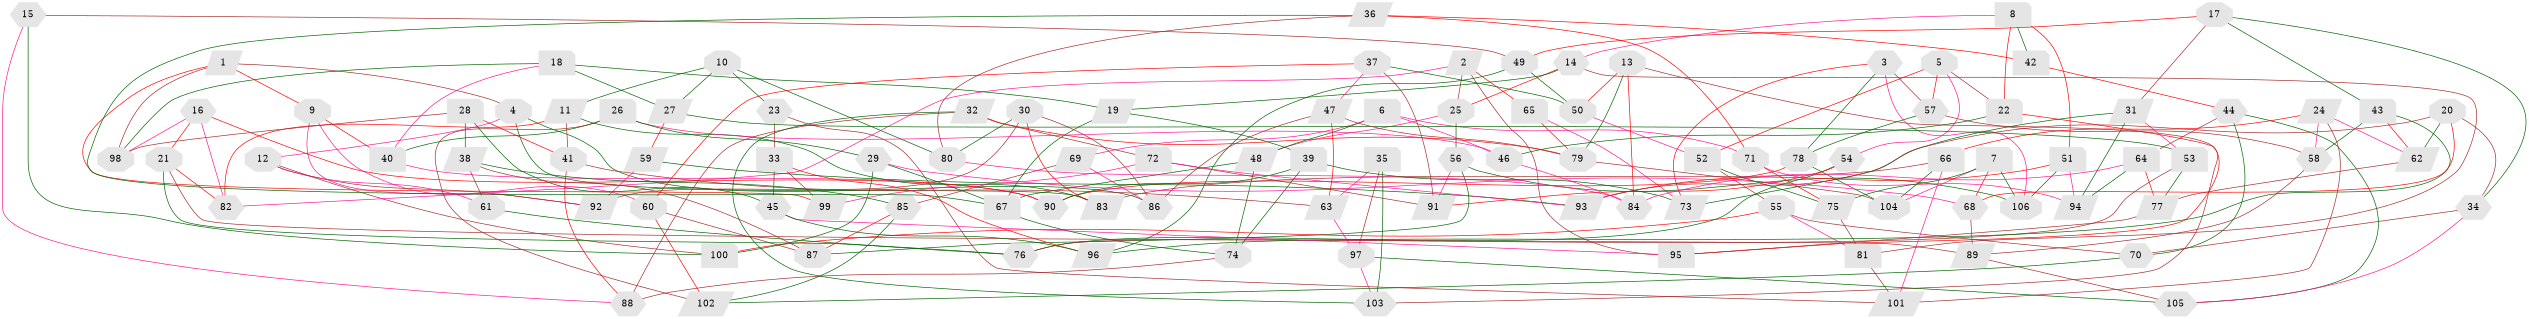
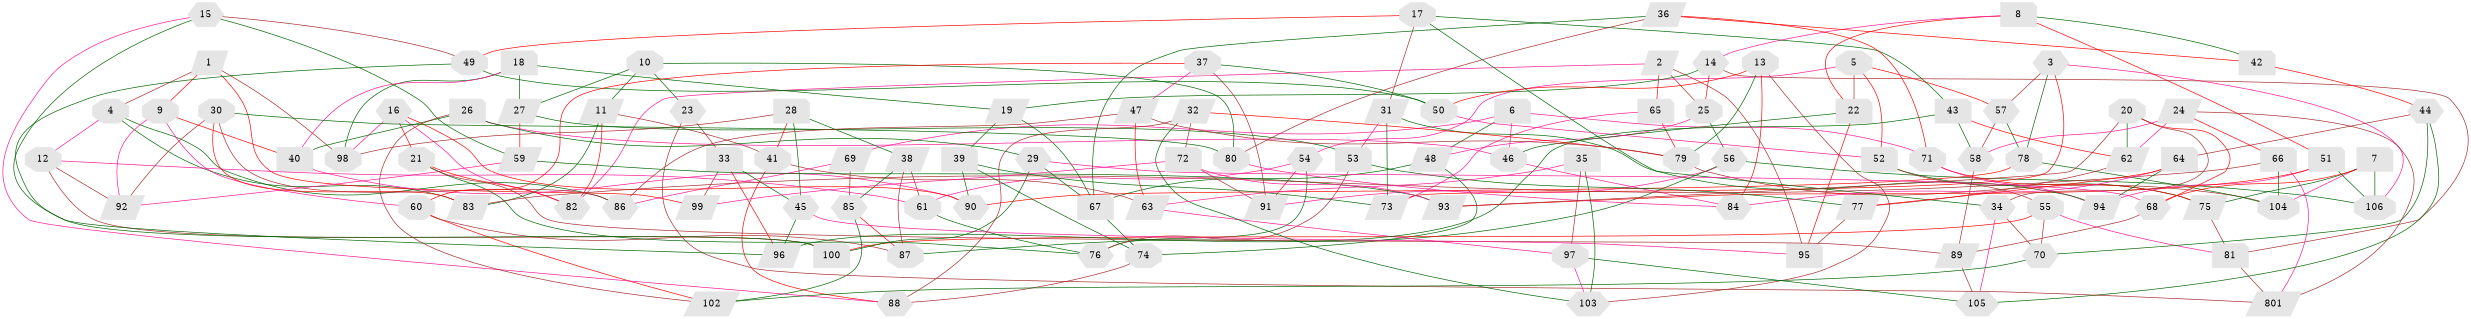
none -> (370, 73)
none -> (1113, 178)
(1897, 304) -> (2274, 304)
